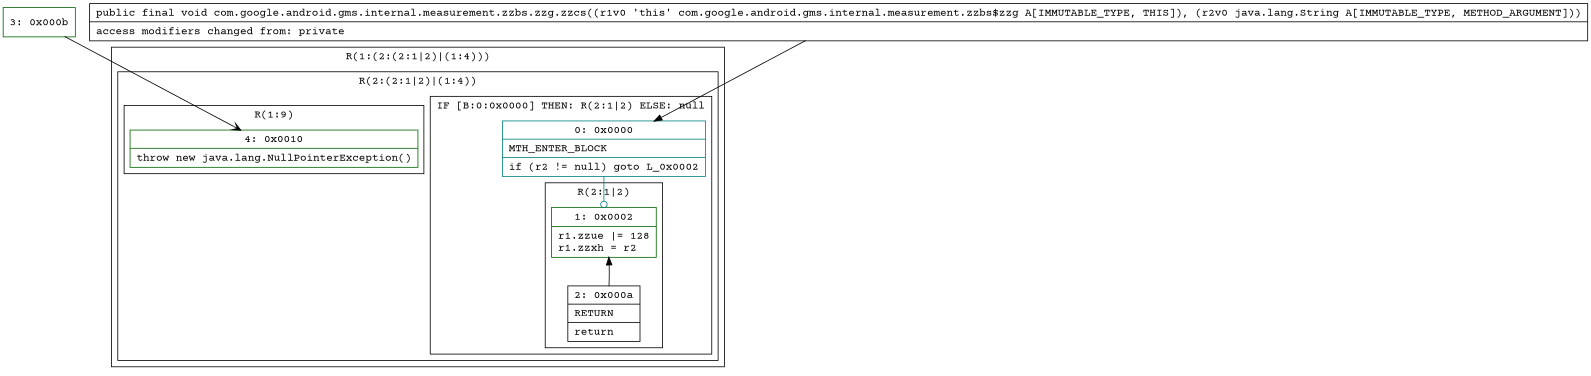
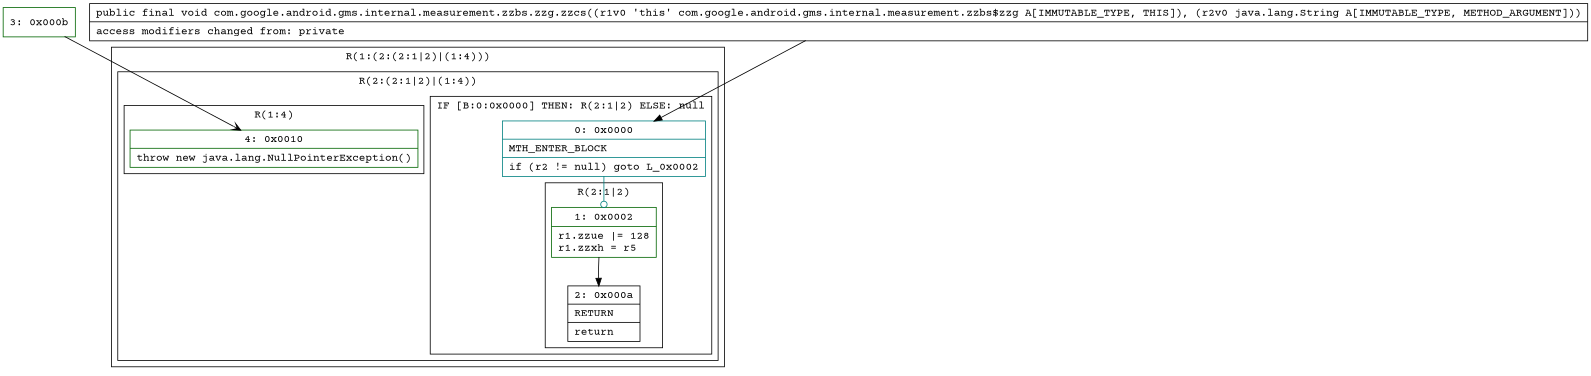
(274, 115) -> (274, 115)
(598, 247) -> (598, 247)
(609, 276) -> (599, 268)
